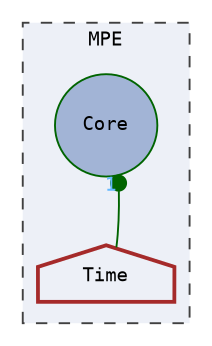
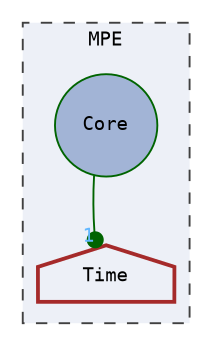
(119, 219) -> (93, 204)
